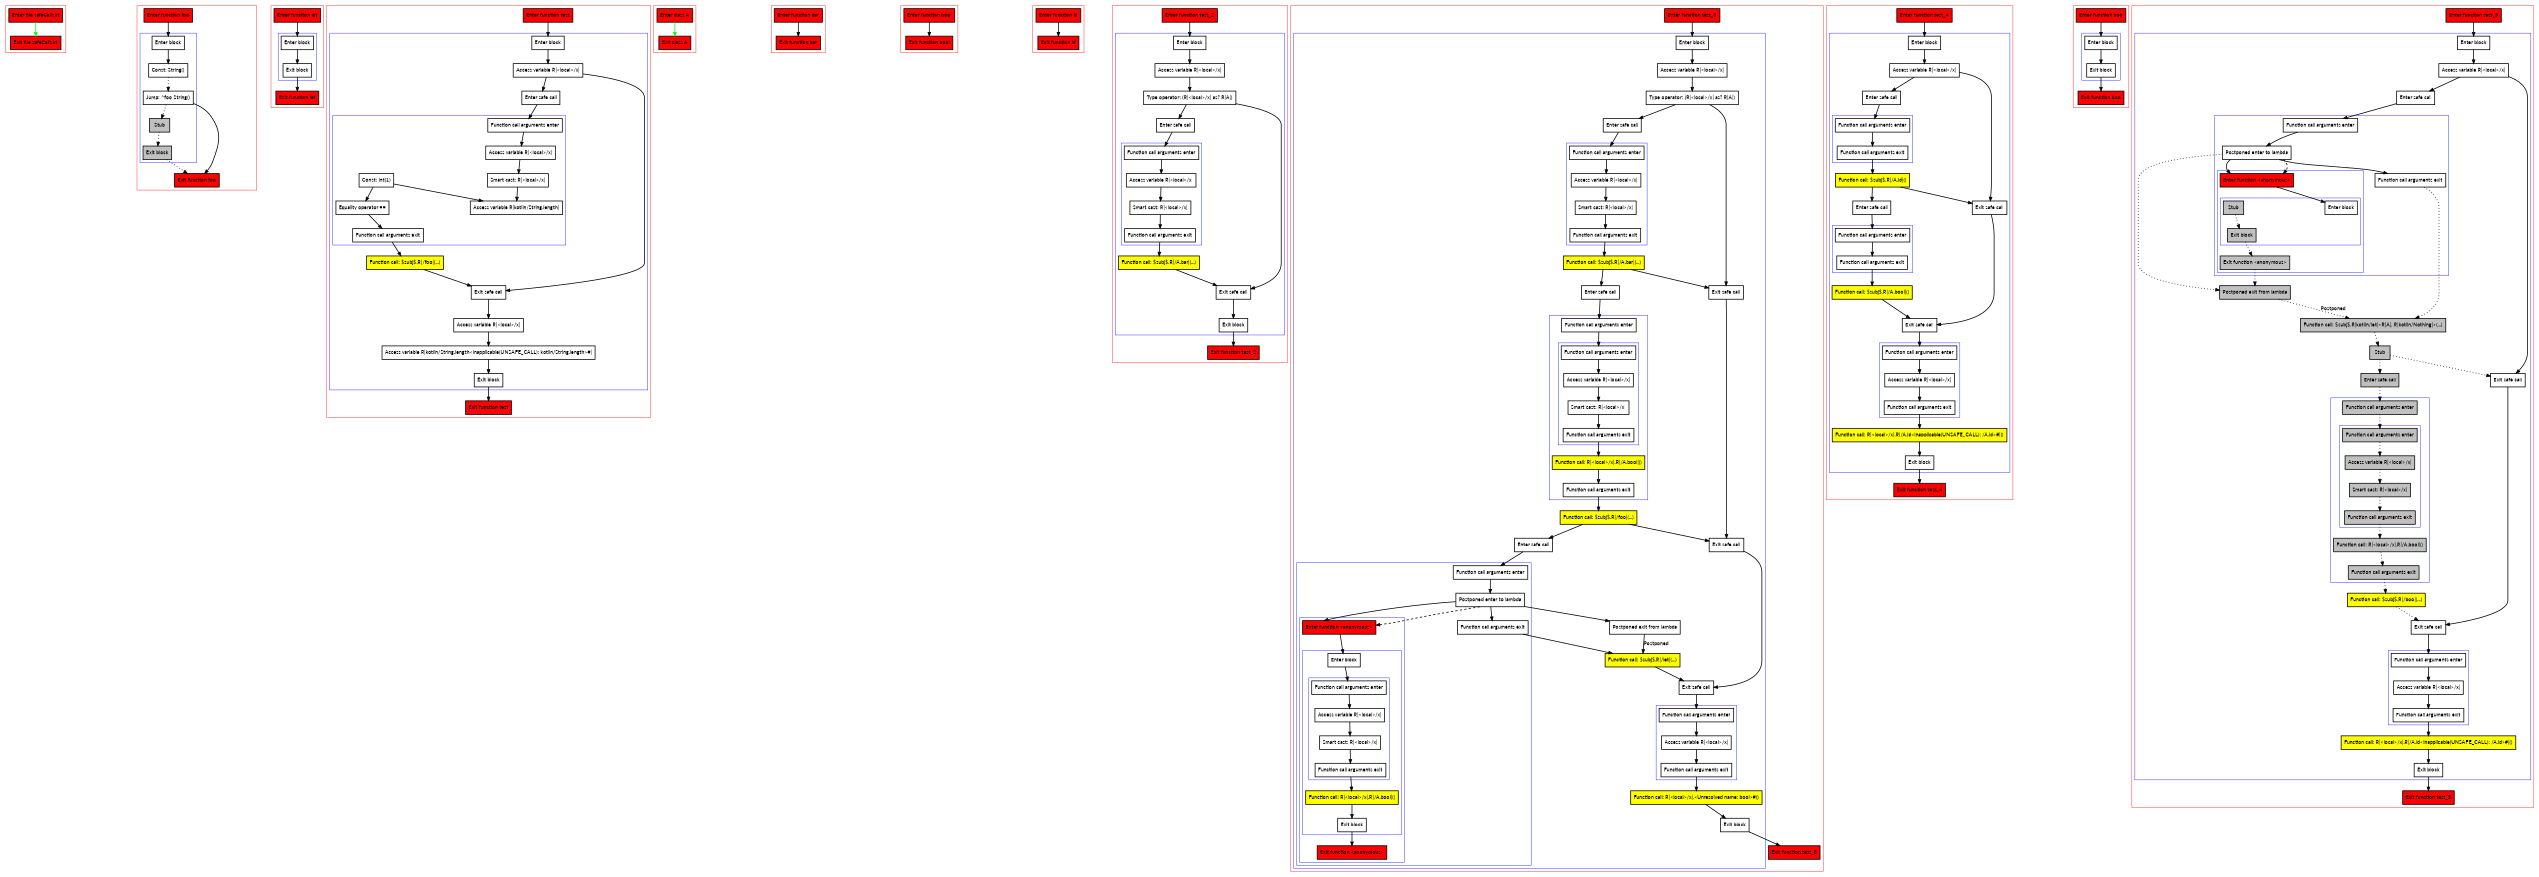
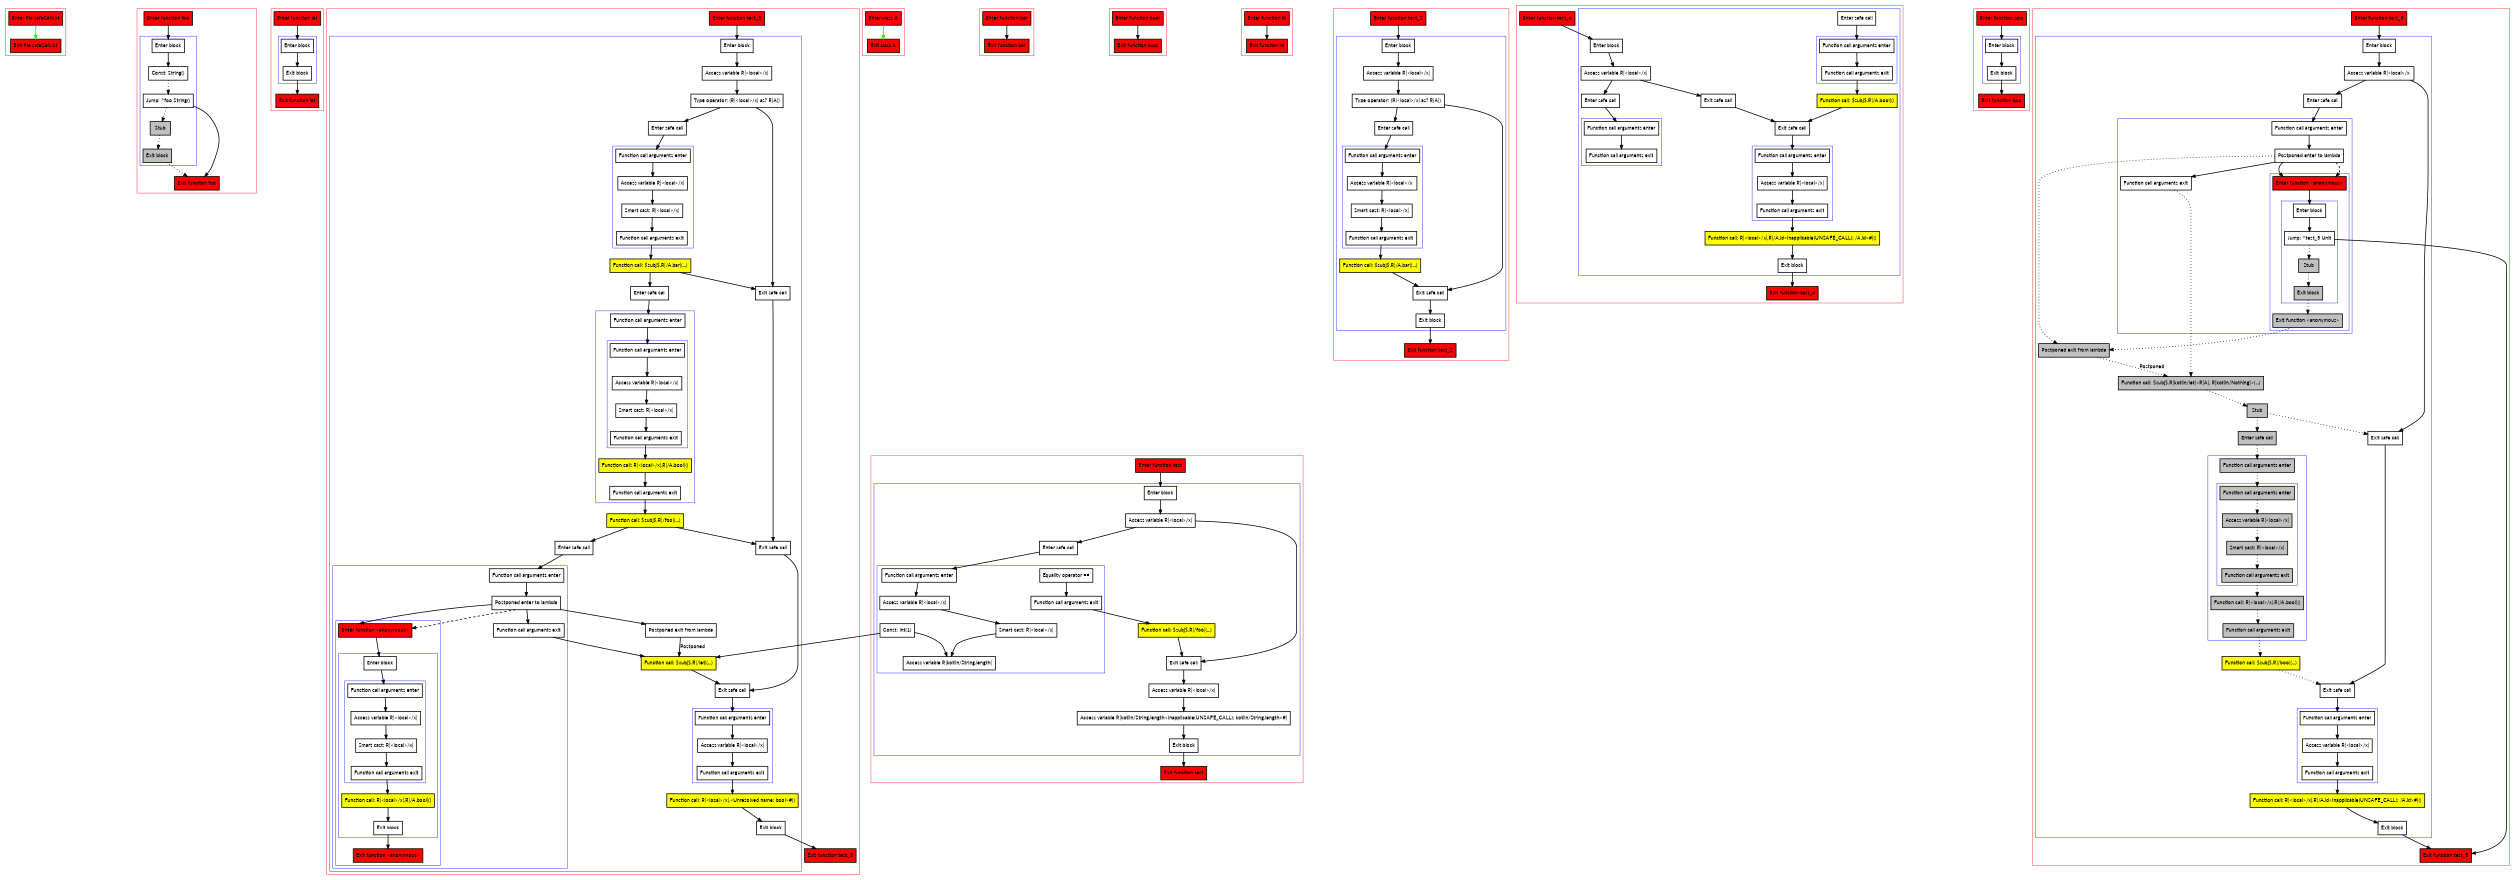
(1873, 180) -> none
(370, 192) -> (804, 644)
none -> (2310, 238)
